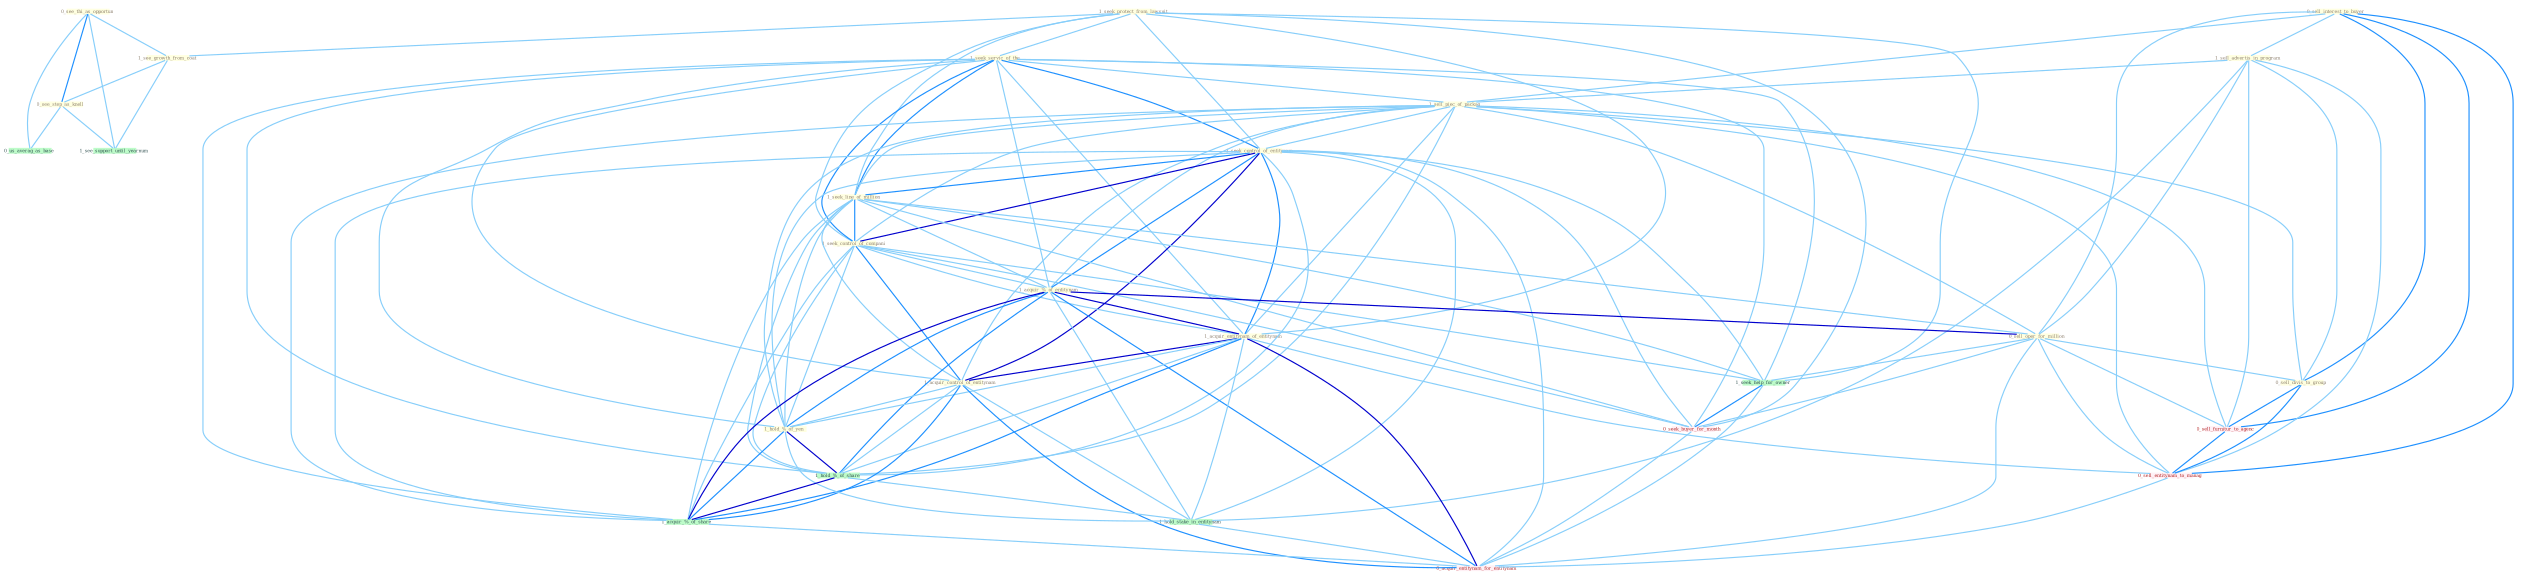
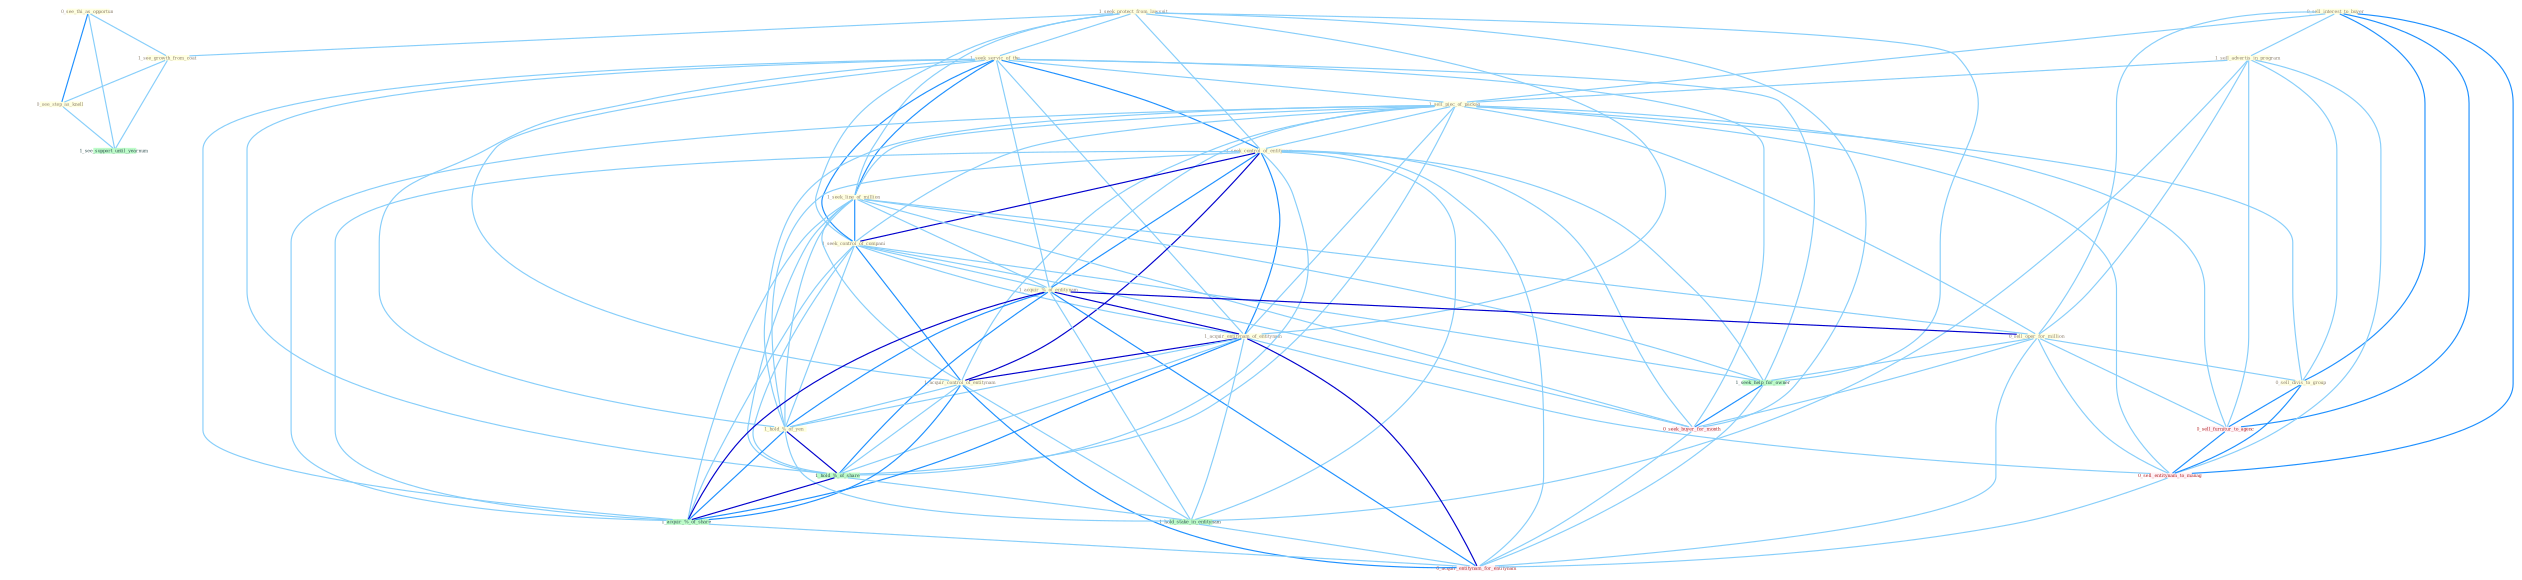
(30, 151) -> none
(1058, 174) -> none
